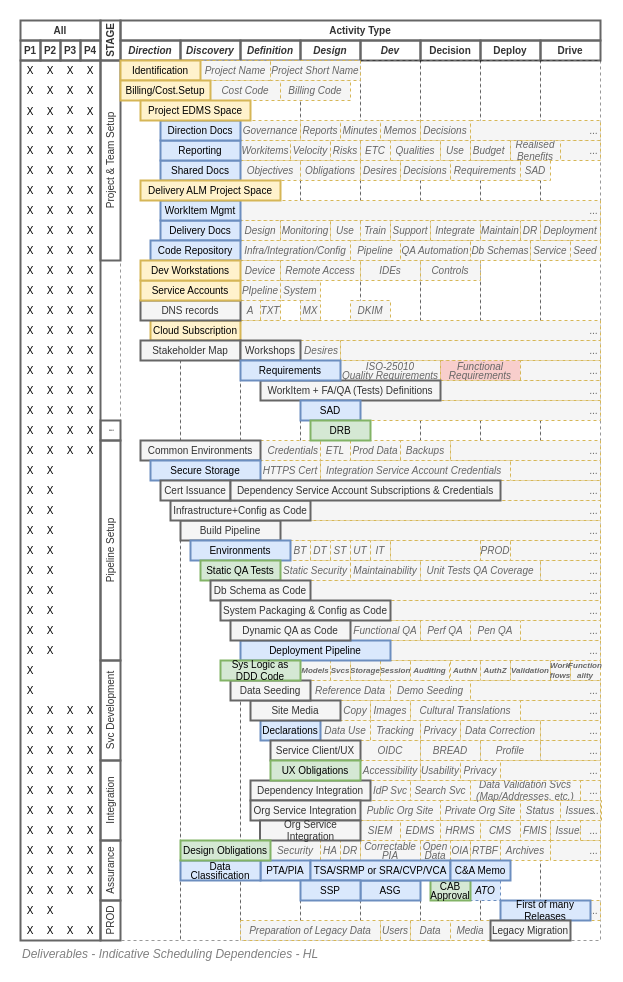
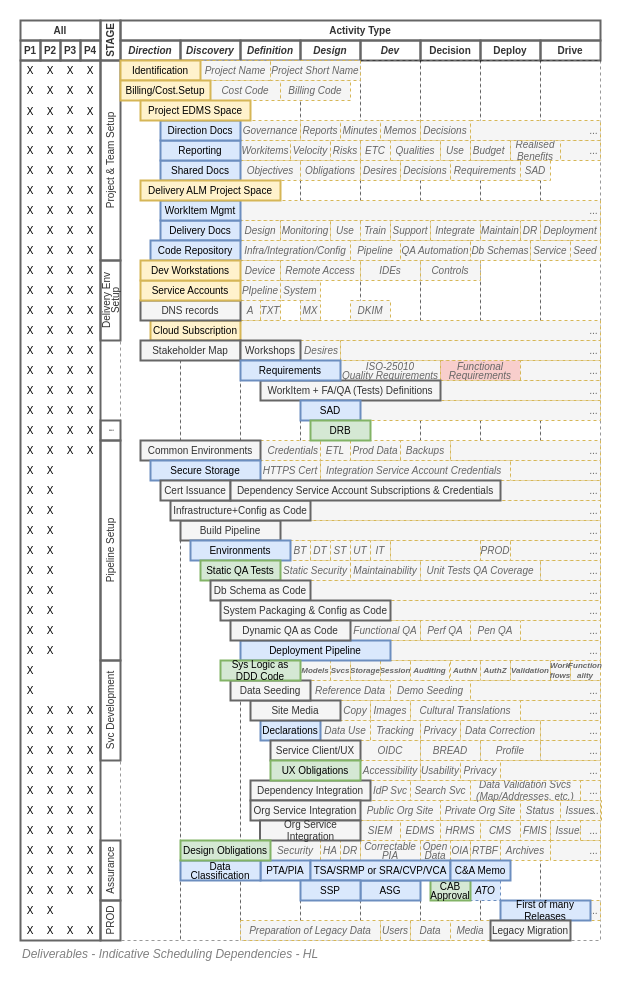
none -> (111, 301)
(111, 801) -> none
